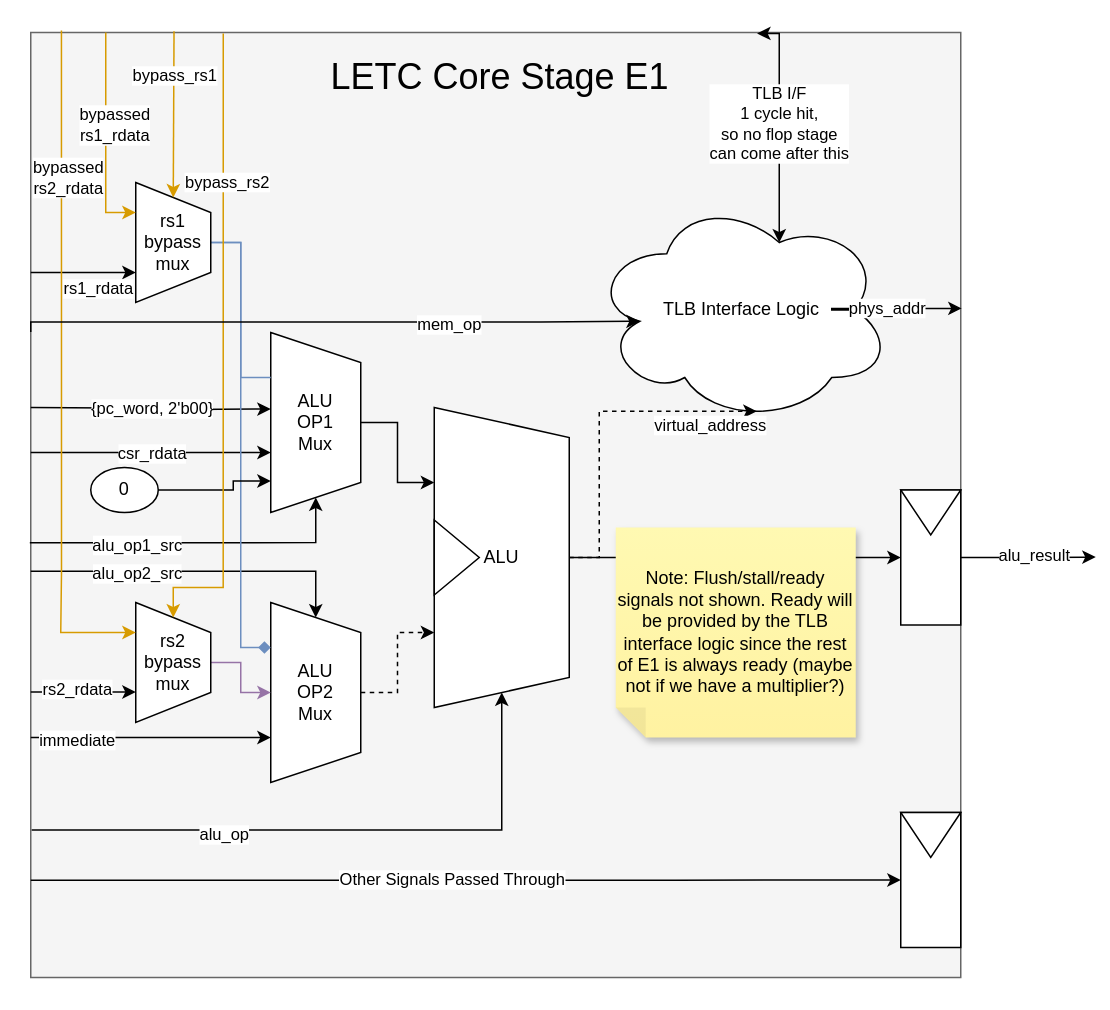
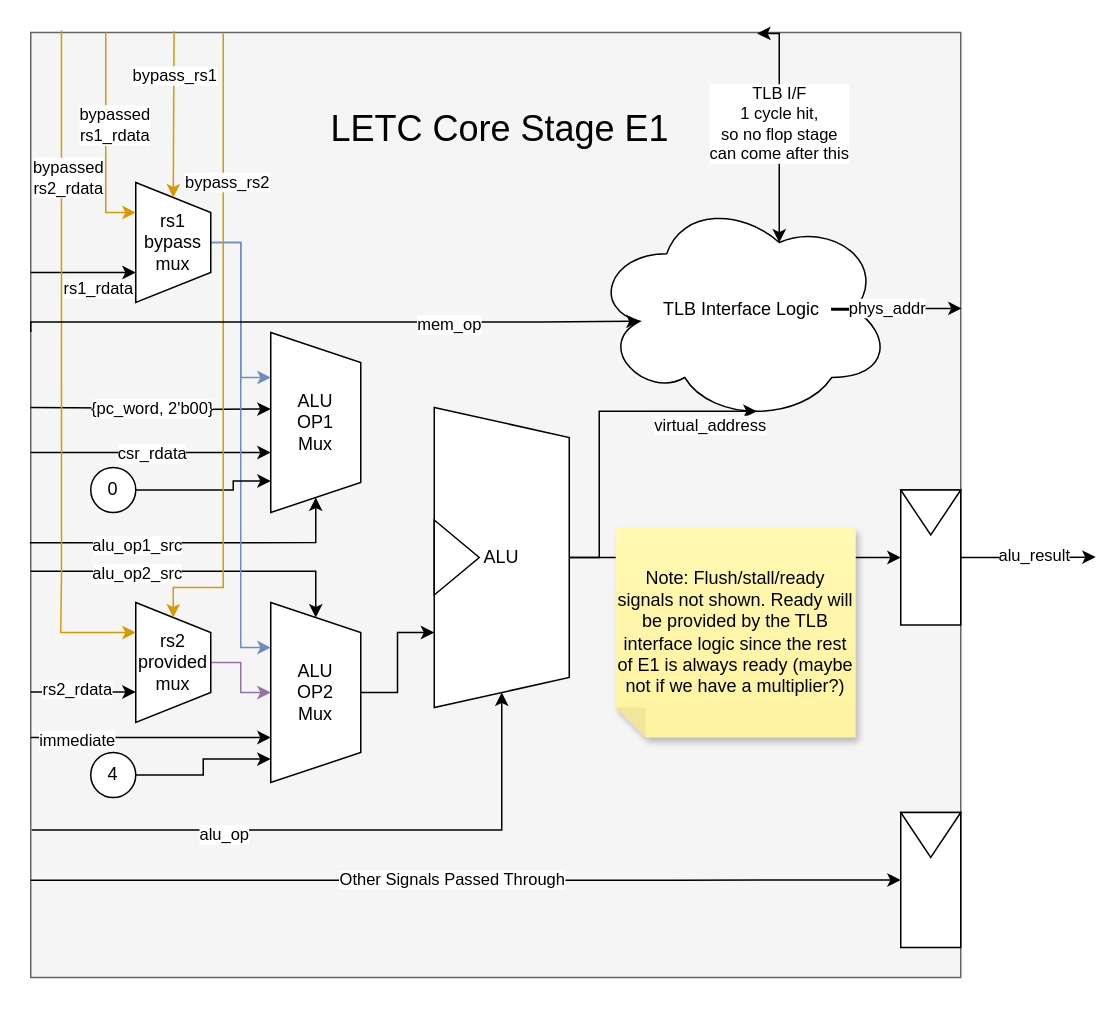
(500, 77) -> (500, 130)
(264, 377) -> (259, 377)
(600, 411) -> (600, 411)
(398, 447) -> none
(125, 490) -> (113, 490)
(258, 647) -> (259, 647)
(173, 662) -> (173, 662)
(398, 666) -> (398, 666)
none -> (203, 773)
none -> (113, 775)
